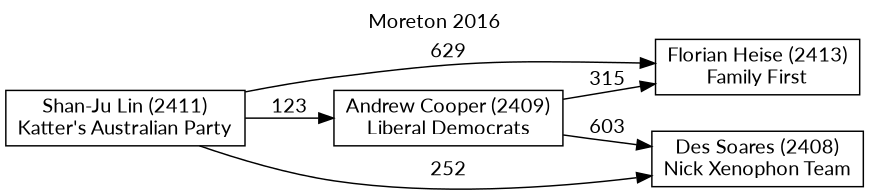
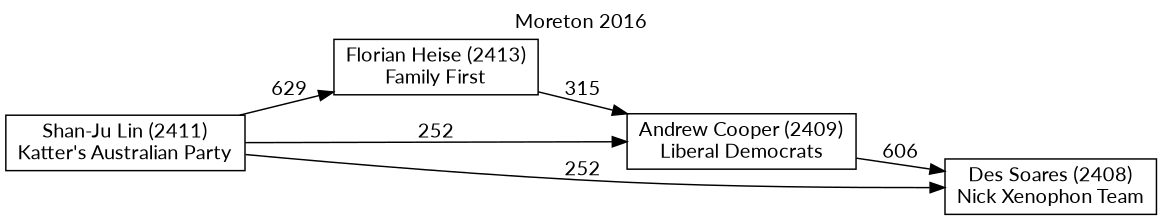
(602, 93) -> (575, 101)
(289, 107) -> (436, 132)
(607, 128) -> (901, 152)
